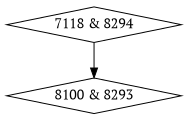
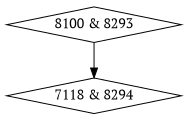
(94, 55) -> (94, 55)
